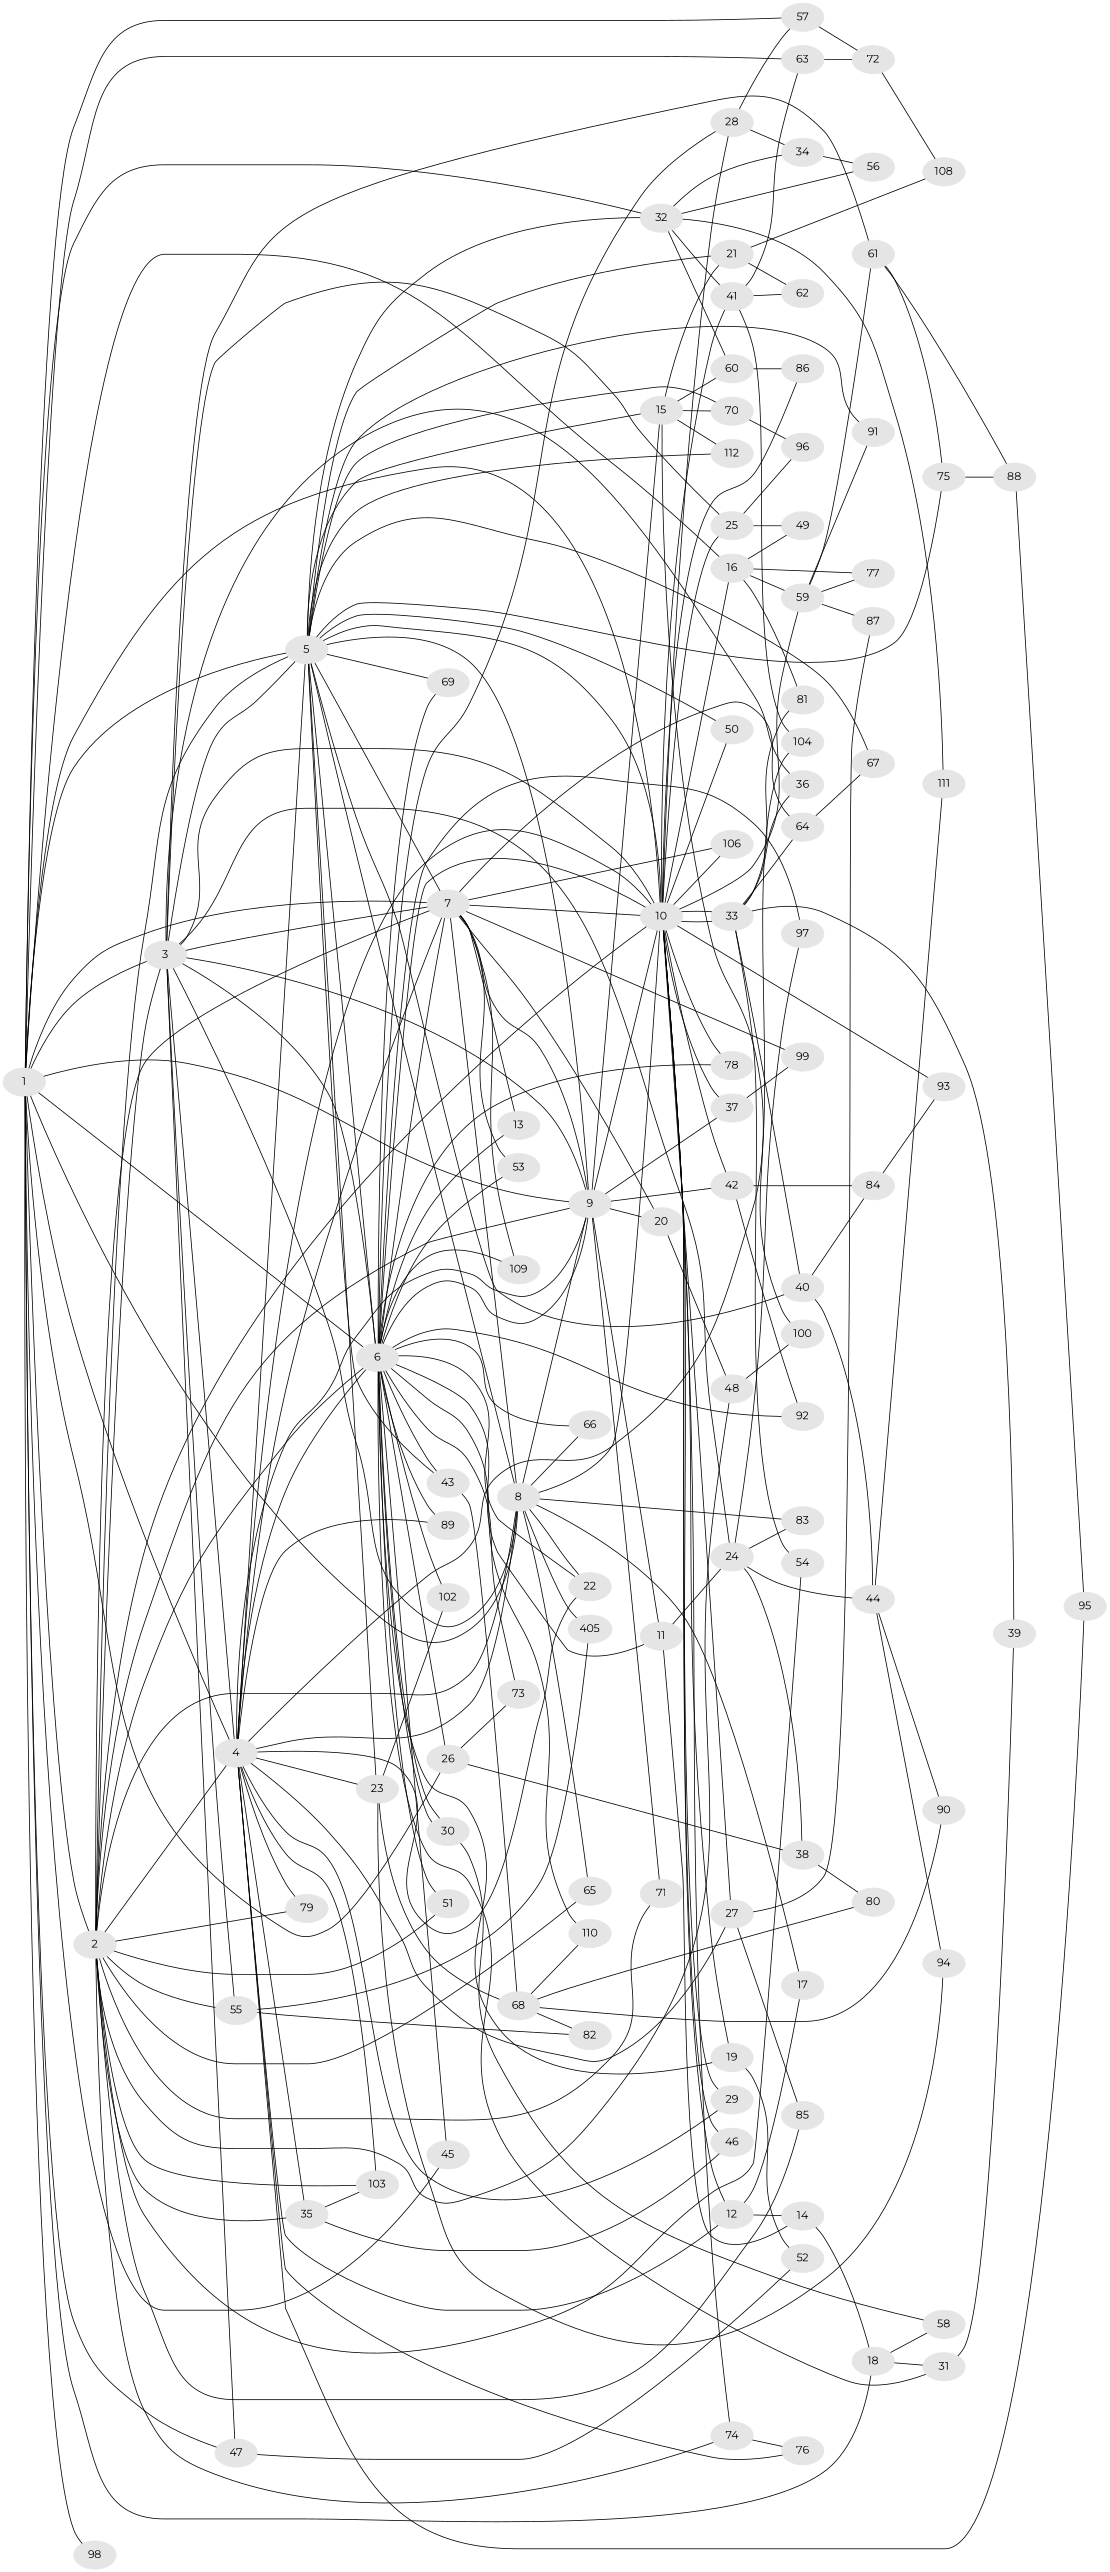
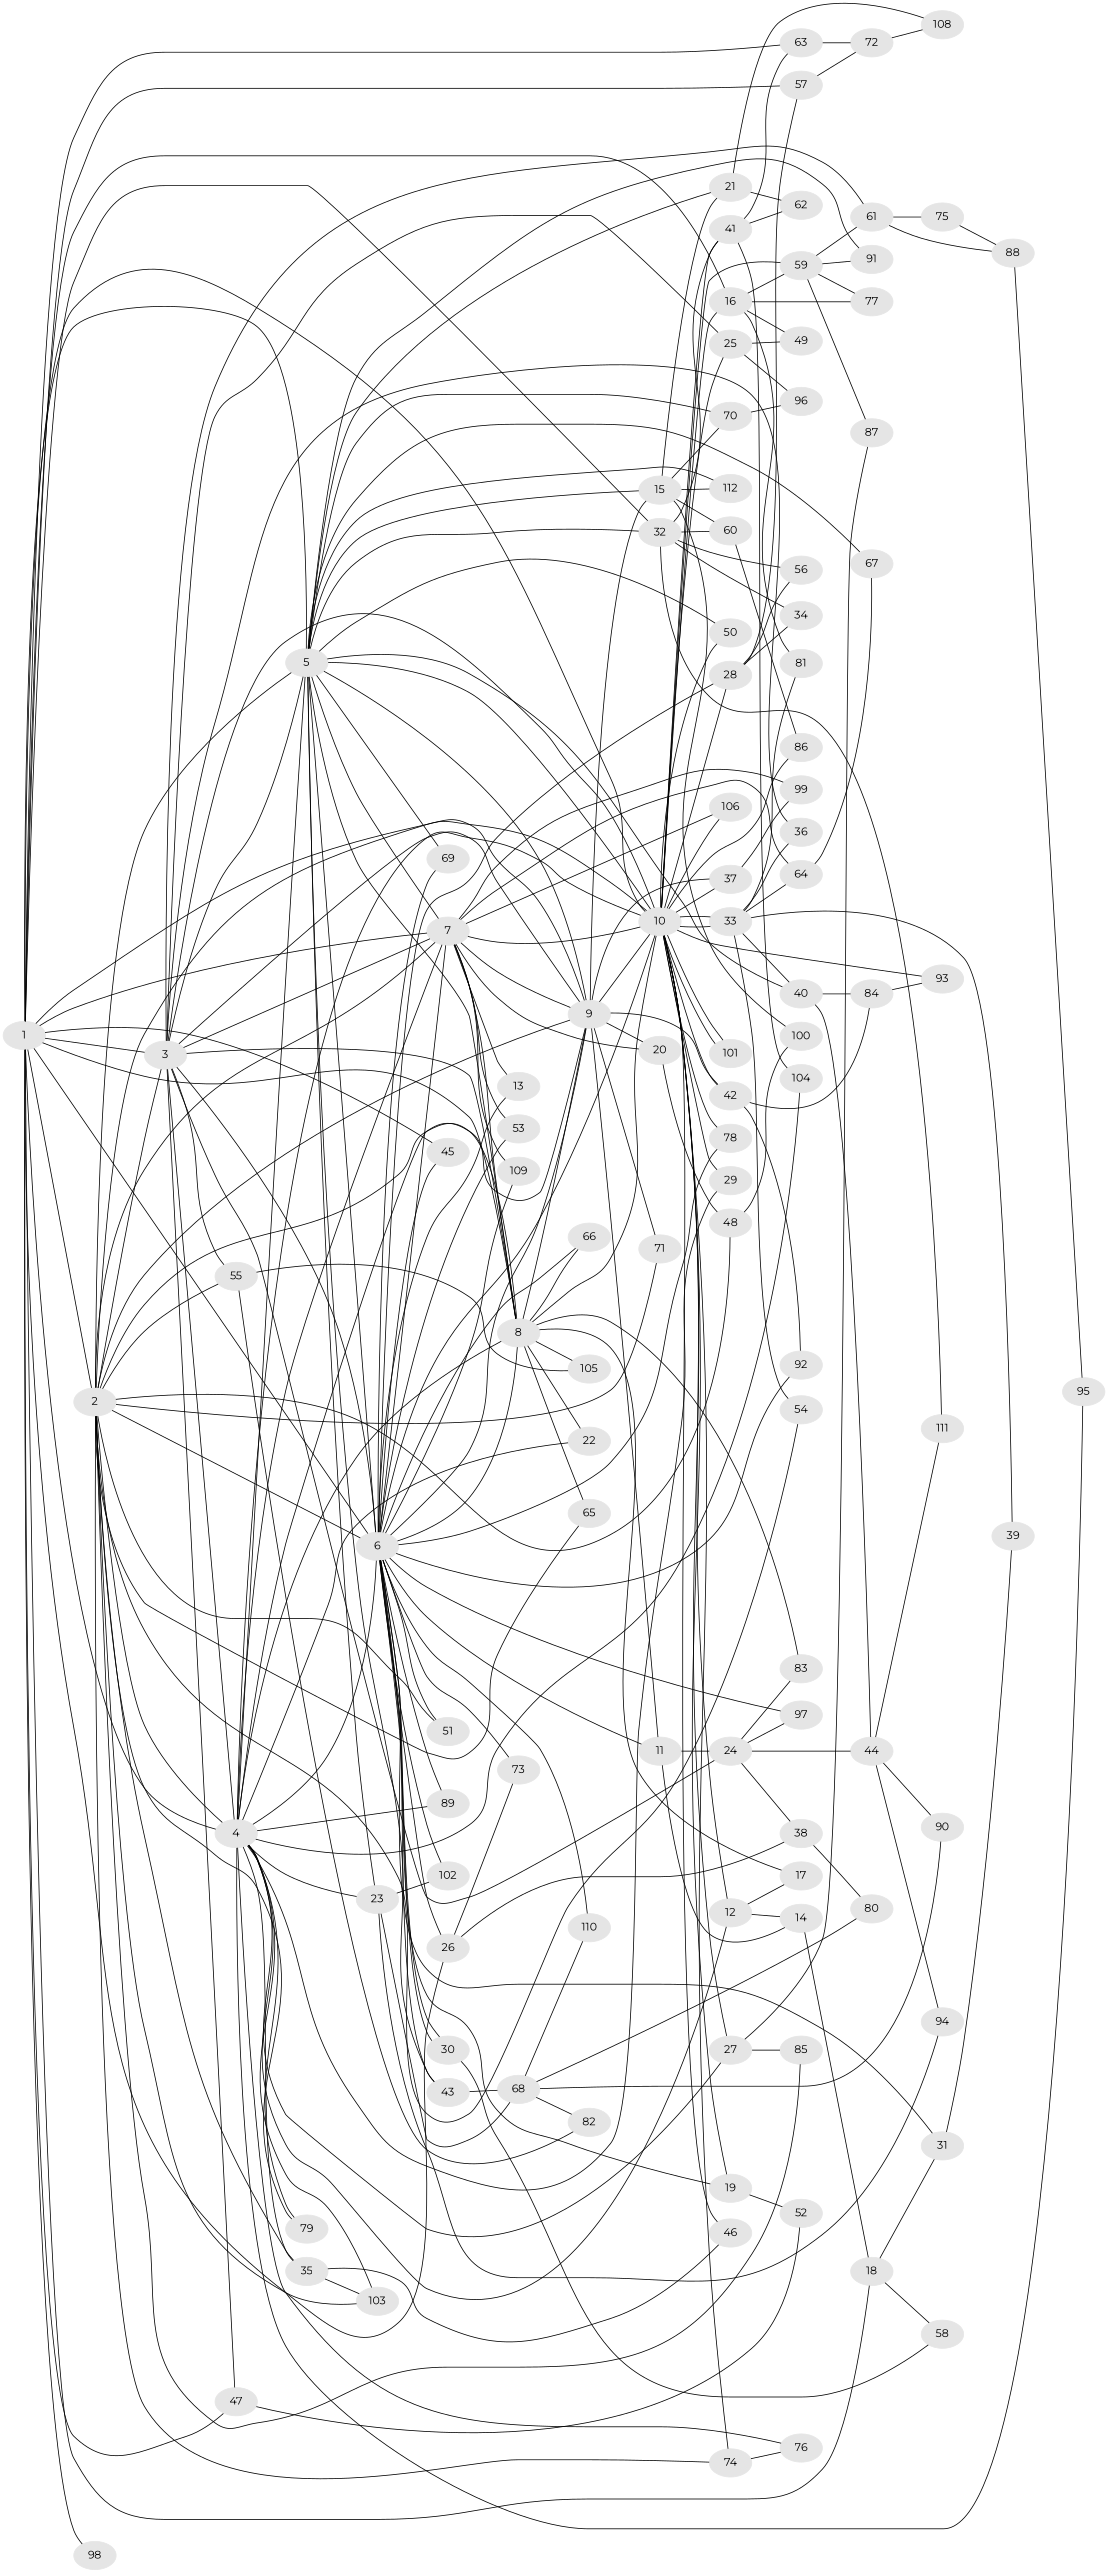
(834, 159) -> (767, 623)
(661, 645) -> none
none -> (731, 1054)
(489, 1424) -> (489, 1466)
(590, 1629) -> (589, 1369)
